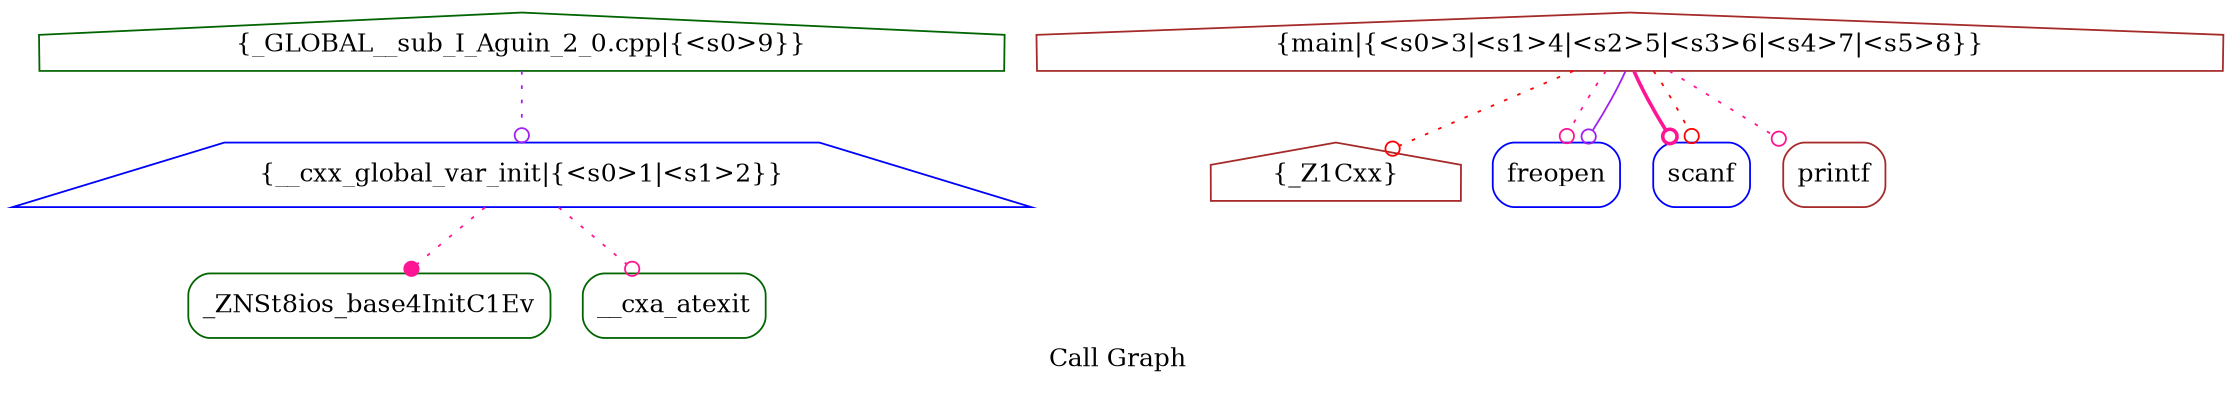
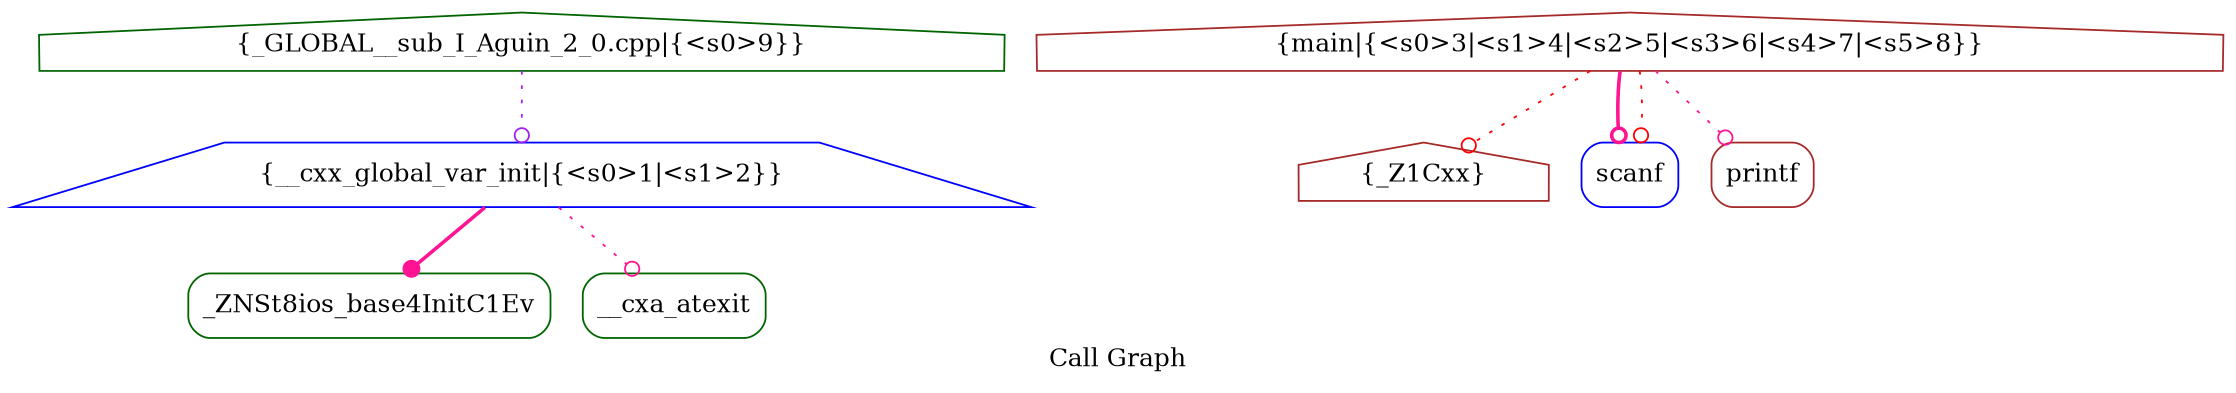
(1556, 175) -> none
(451, 236) -> (451, 236)
